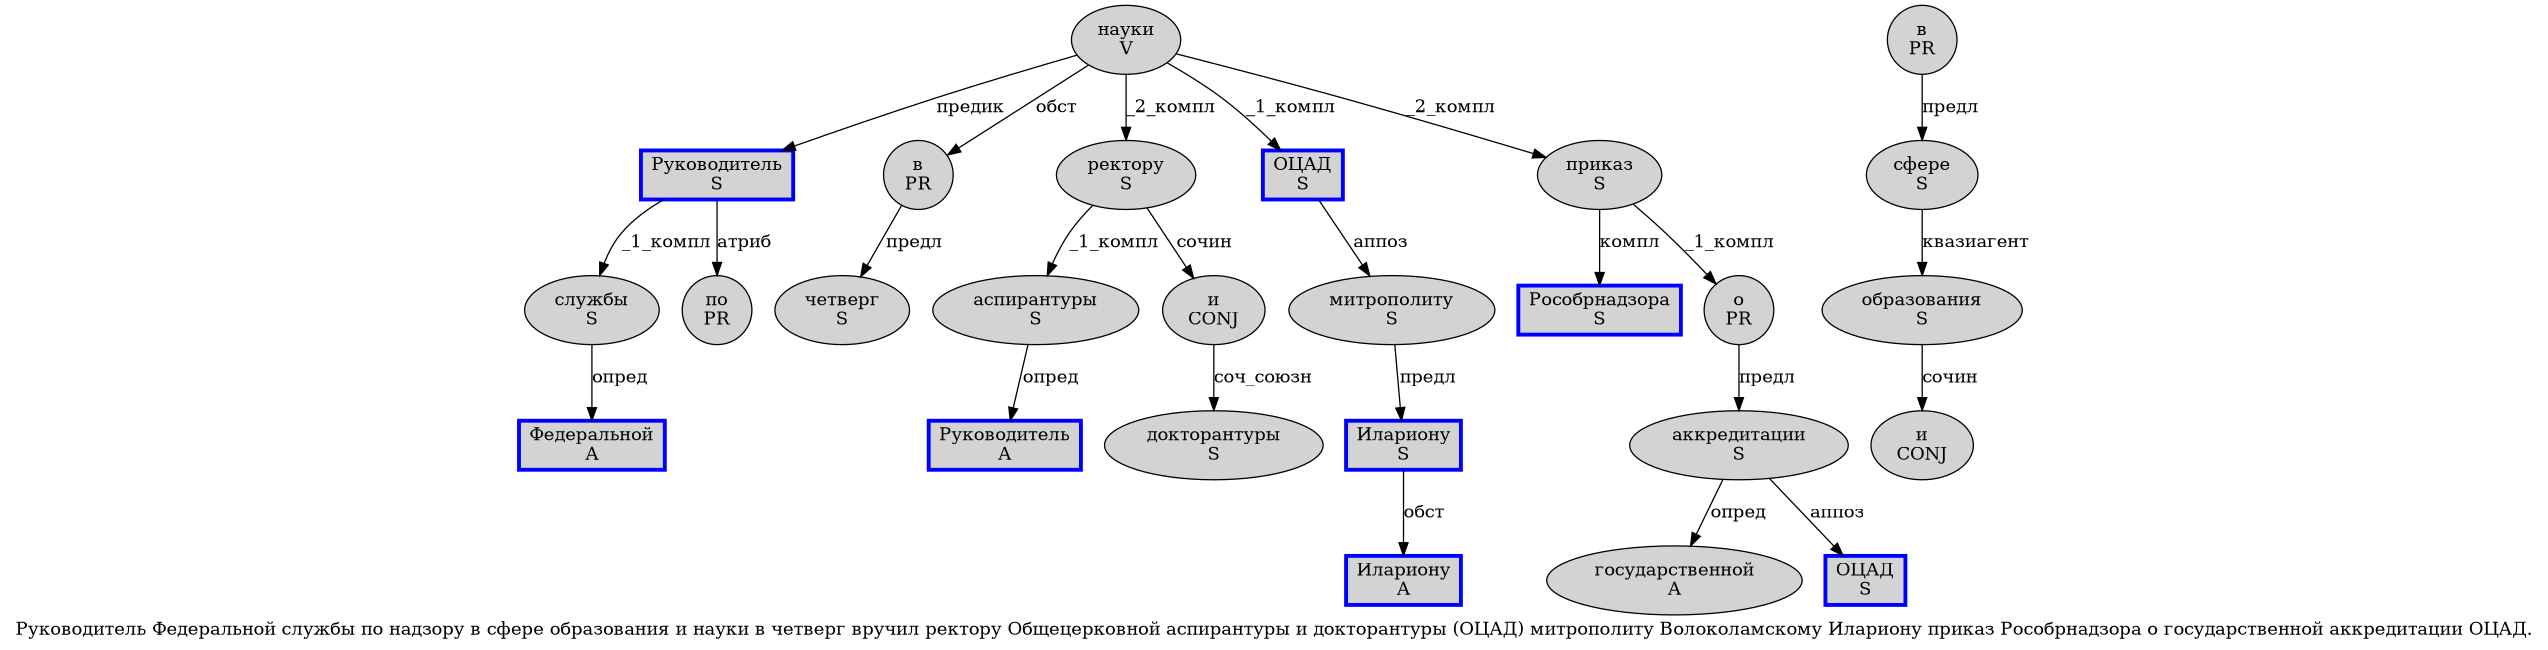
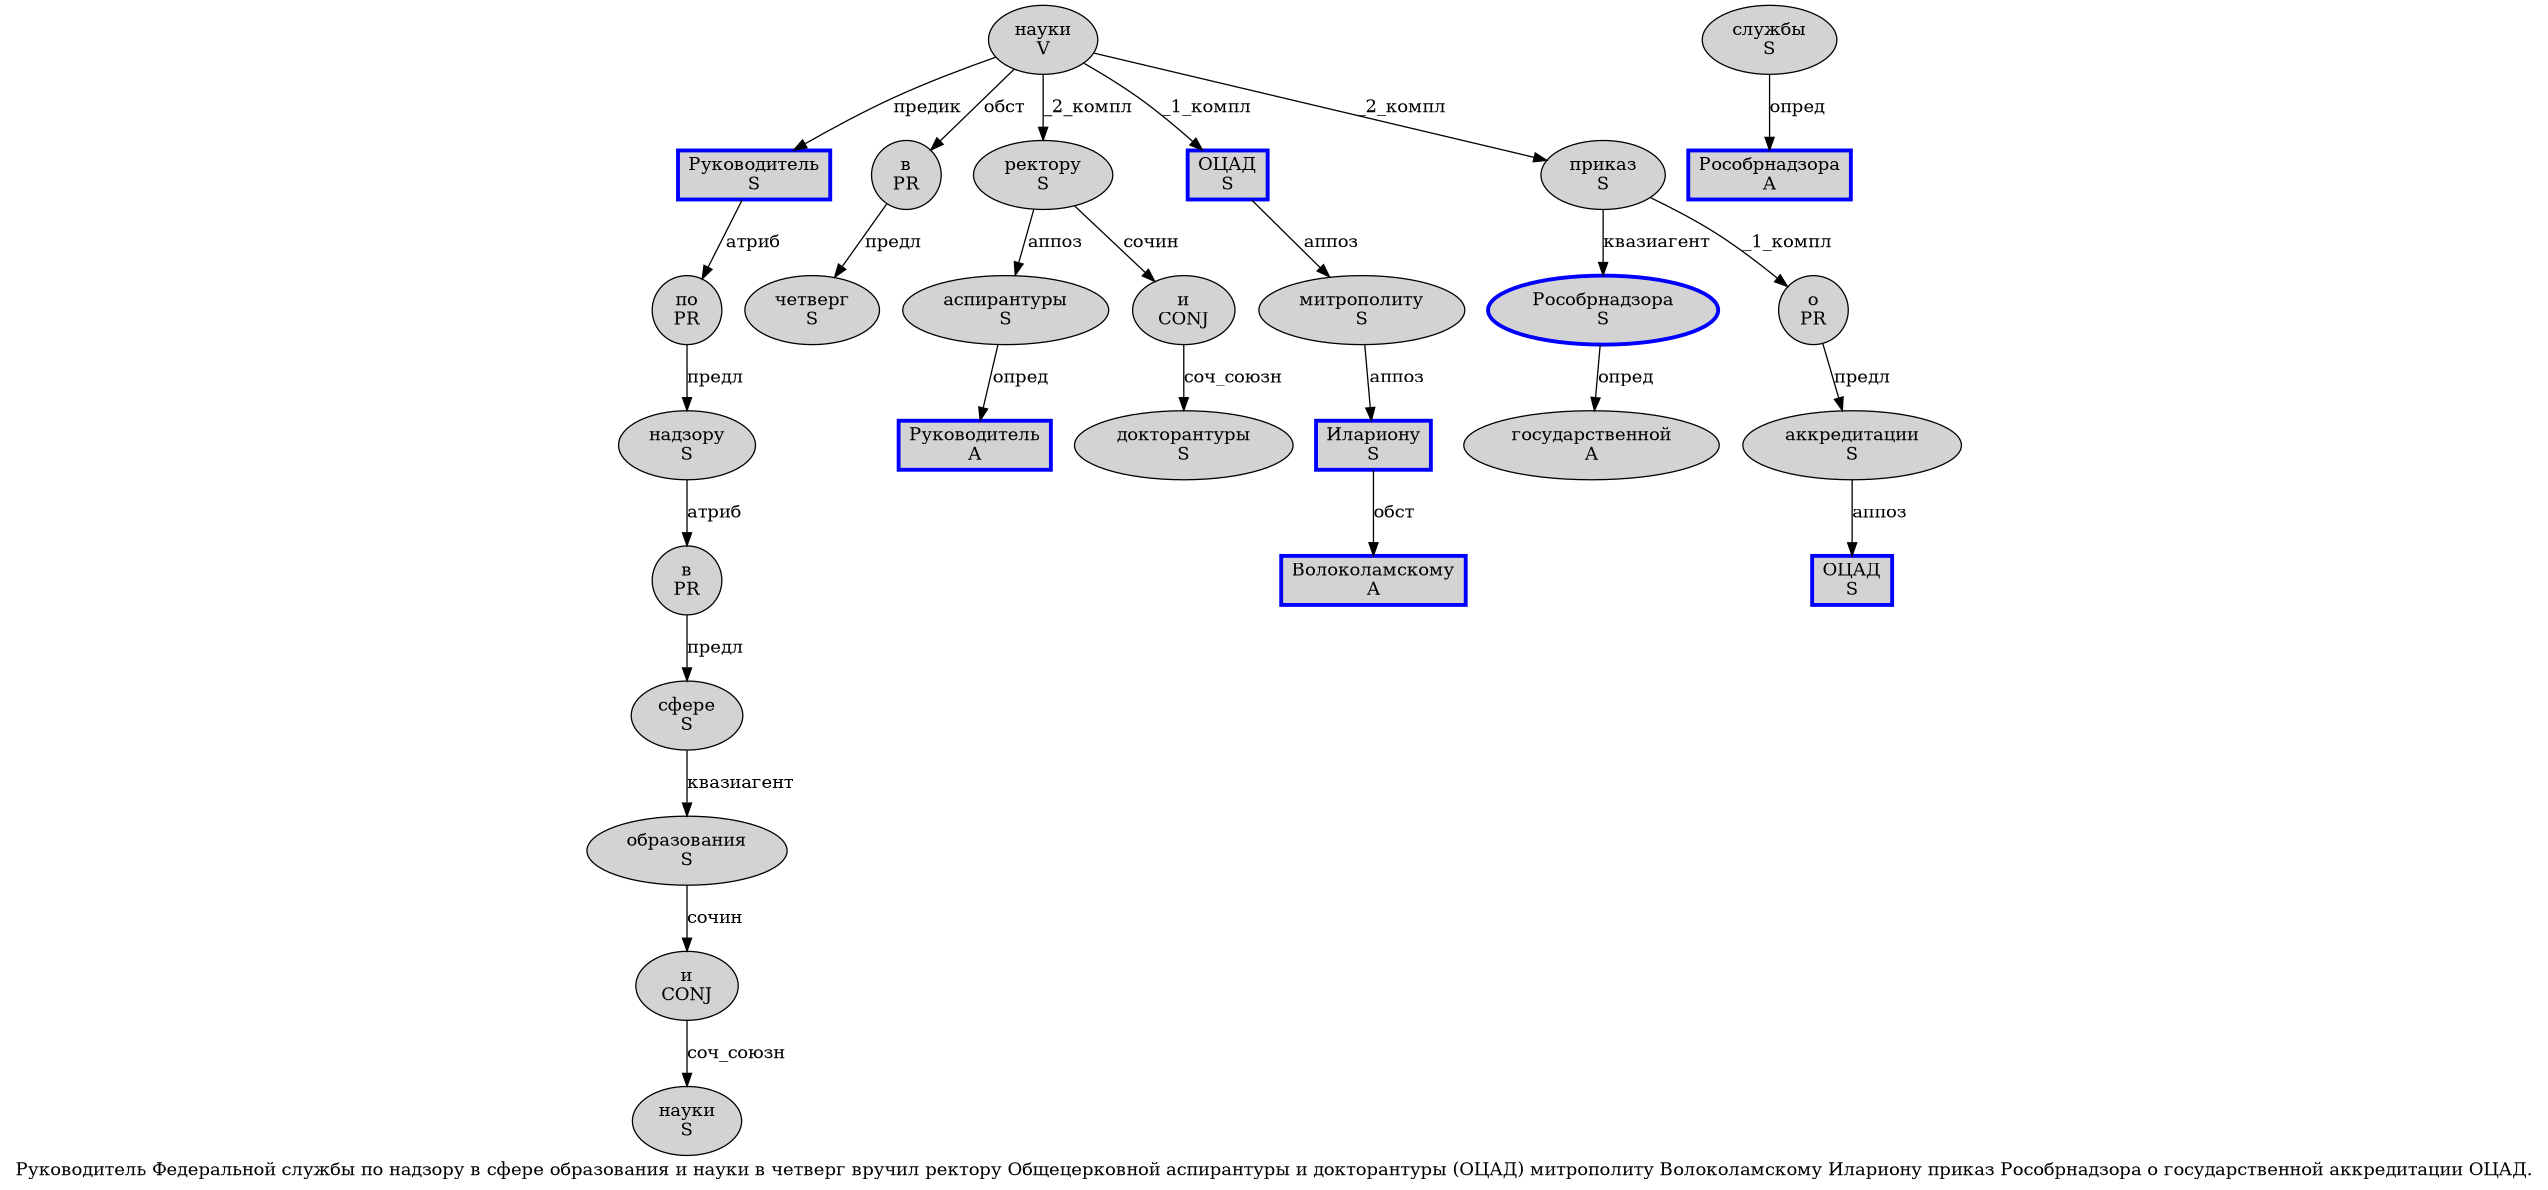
(628, 226) -> none
(1114, 243) -> (1055, 243)
(1630, 243) -> (1657, 243)
(1600, 310) -> (1603, 310)
(1428, 378) -> (1397, 378)
(592, 445) -> (1770, 175)
none -> (687, 445)
(1710, 507) -> (1598, 371)
(1404, 580) -> (1374, 580)
none -> (687, 1121)
